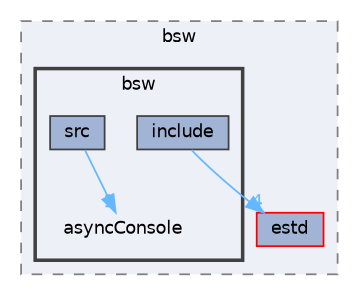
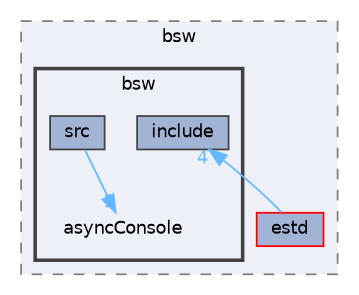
(220, 177) -> (253, 185)
